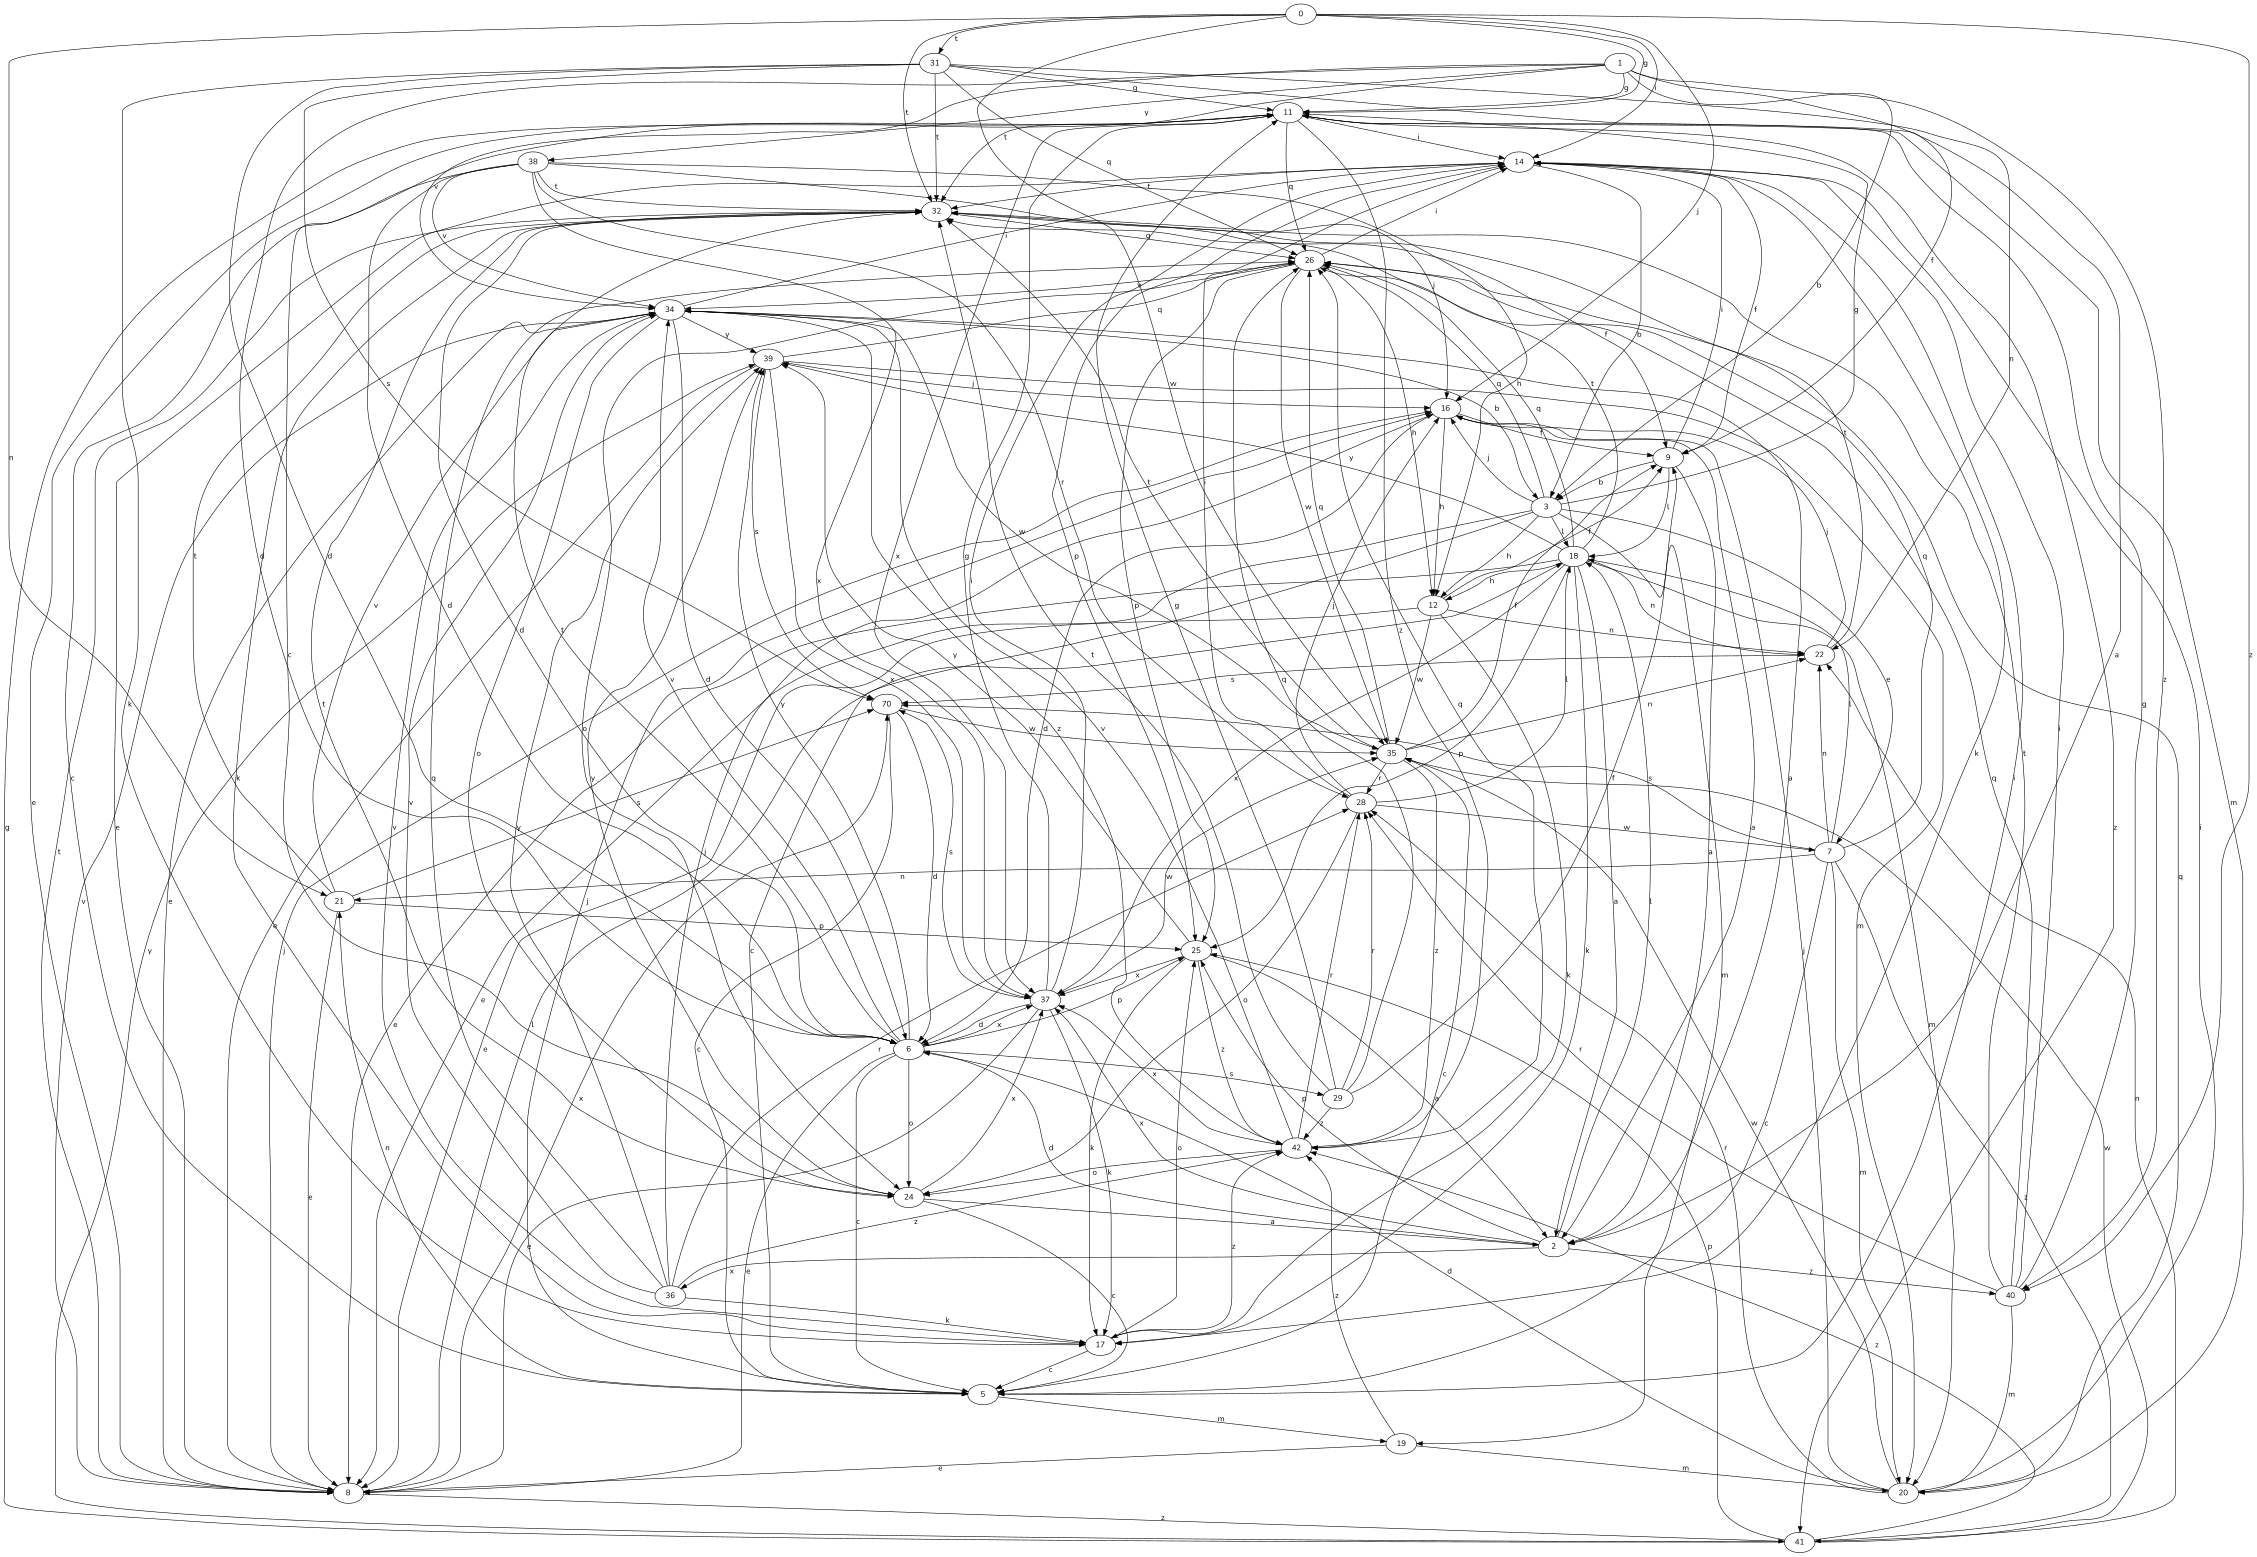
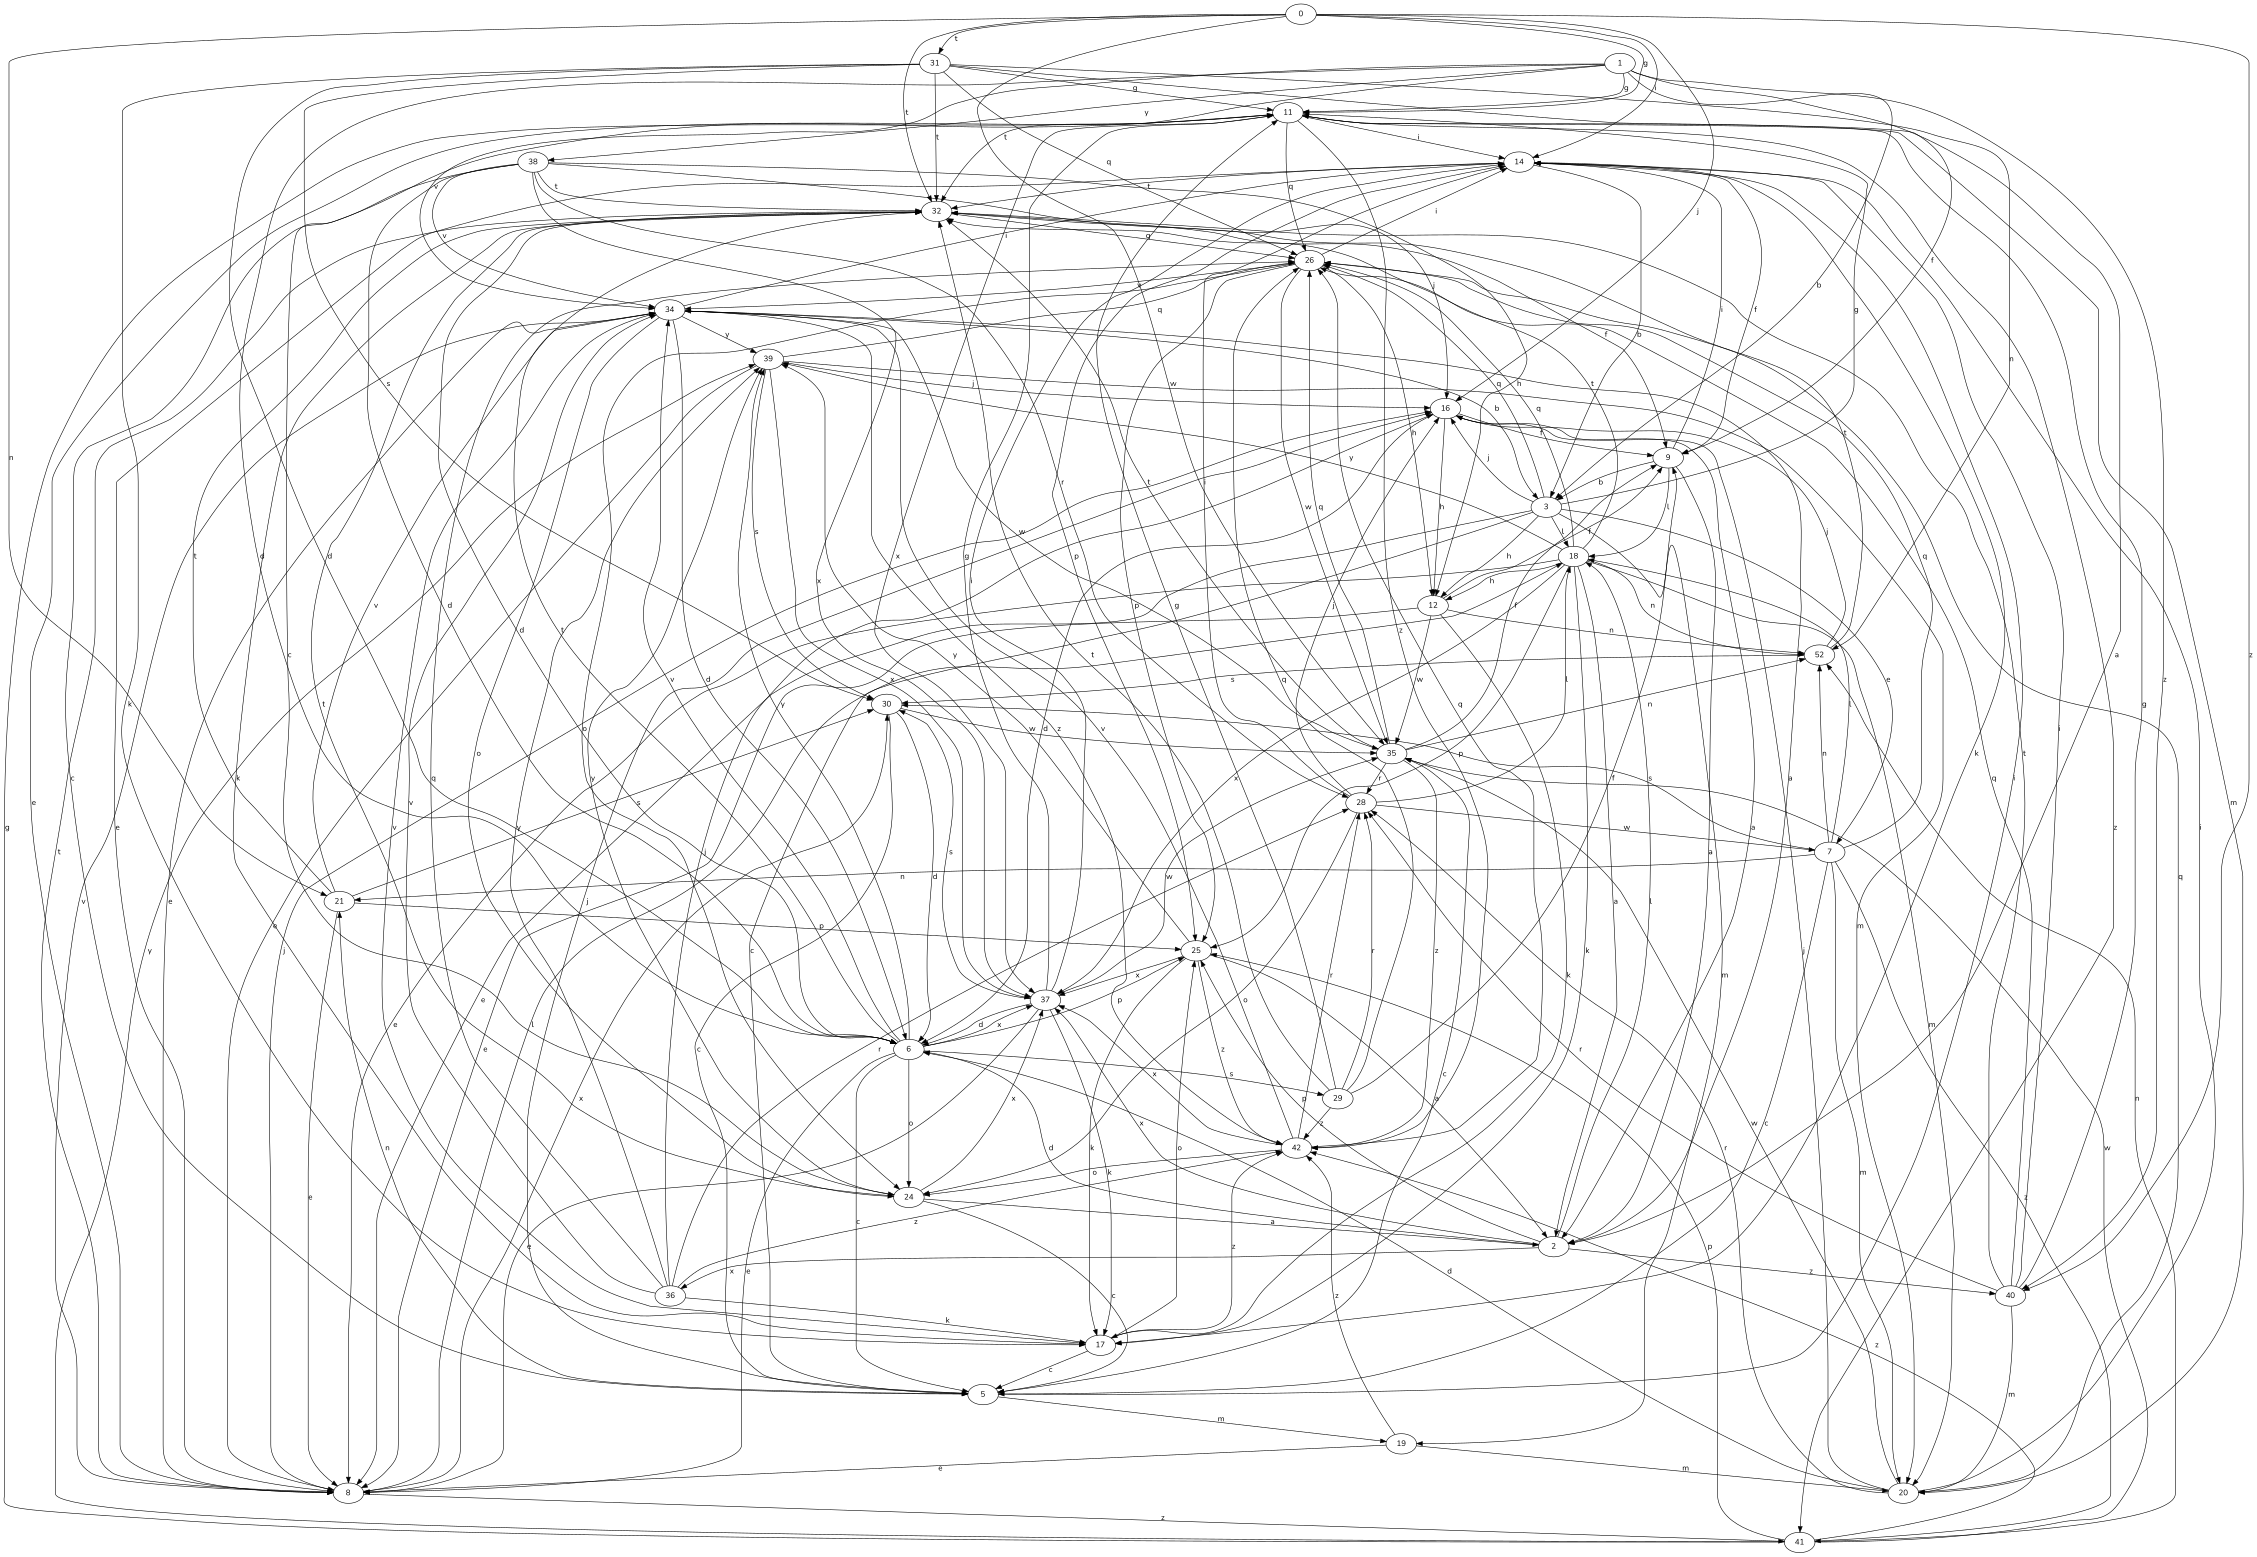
(1820, 655) -> (1820, 655)
(887, 704) -> (887, 704)
